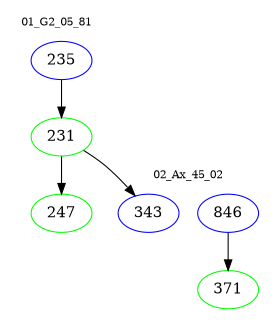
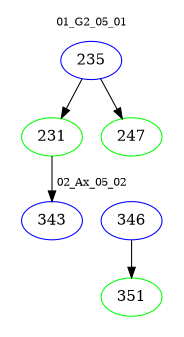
(57, 23) -> (92, 23)
(62, 170) -> (109, 94)
(188, 176) -> (92, 183)
(228, 213) -> (132, 221)
(228, 290) -> (132, 297)
